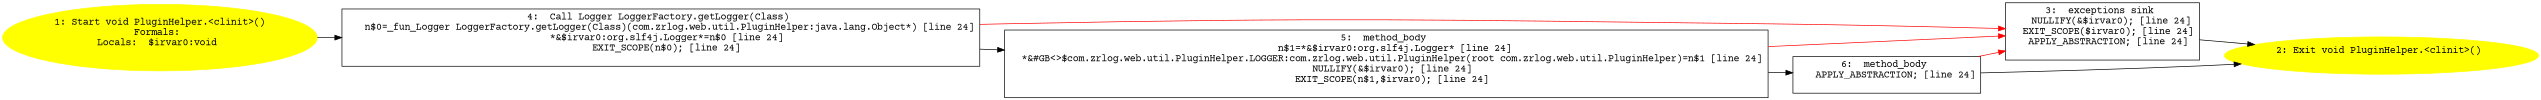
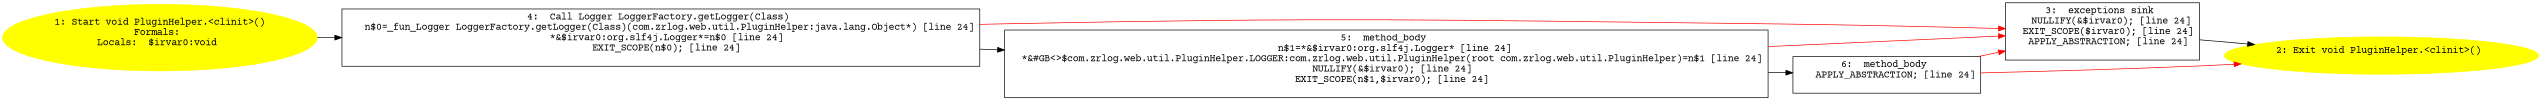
(2107, 69) -> (2107, 69)
